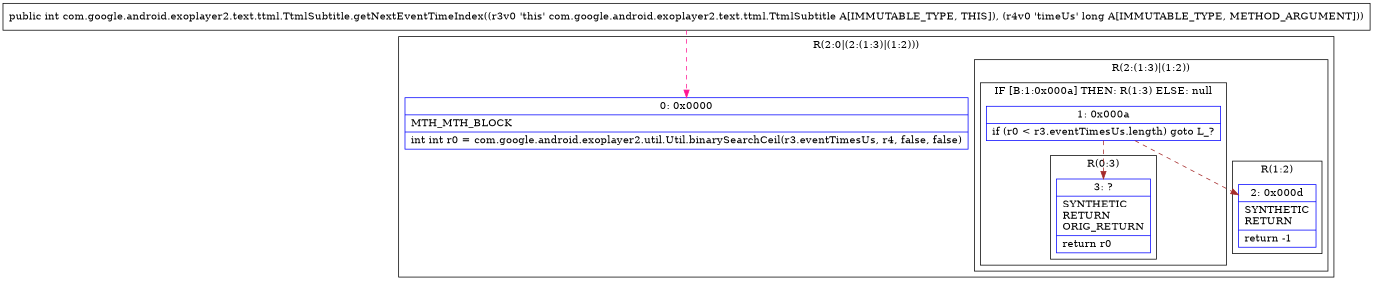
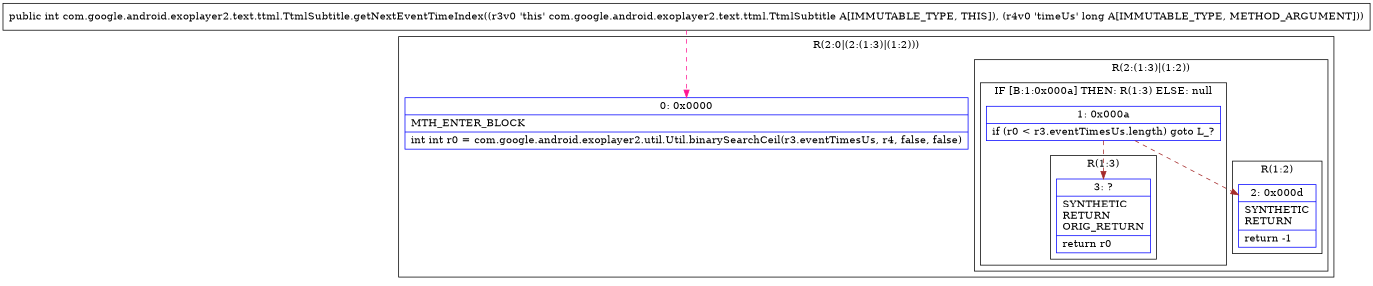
(462, 123) -> (468, 123)
(1103, 164) -> (1103, 164)
